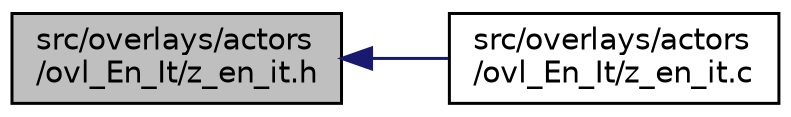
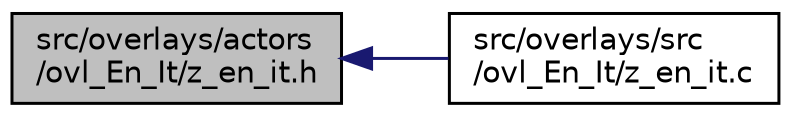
(614, 58) -> (614, 58)
